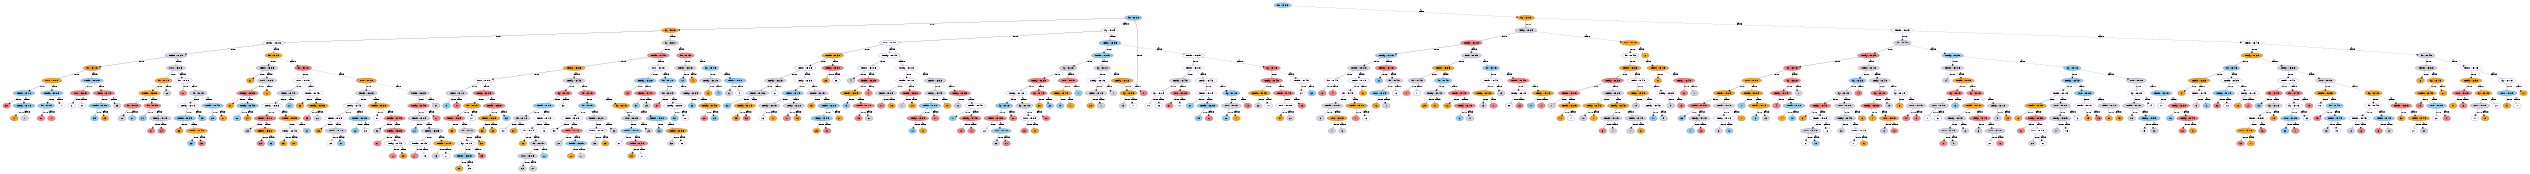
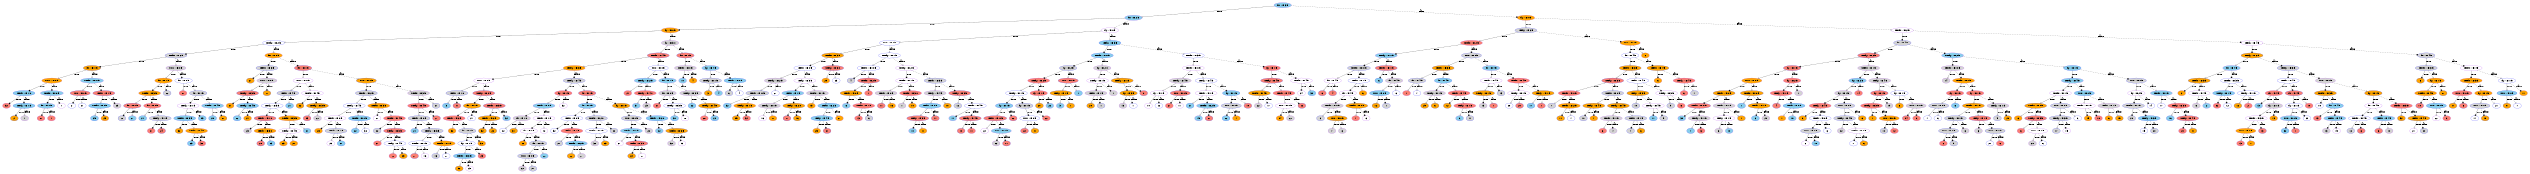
(1137, 57) -> (1209, 11)
(794, 106) -> (794, 106)
